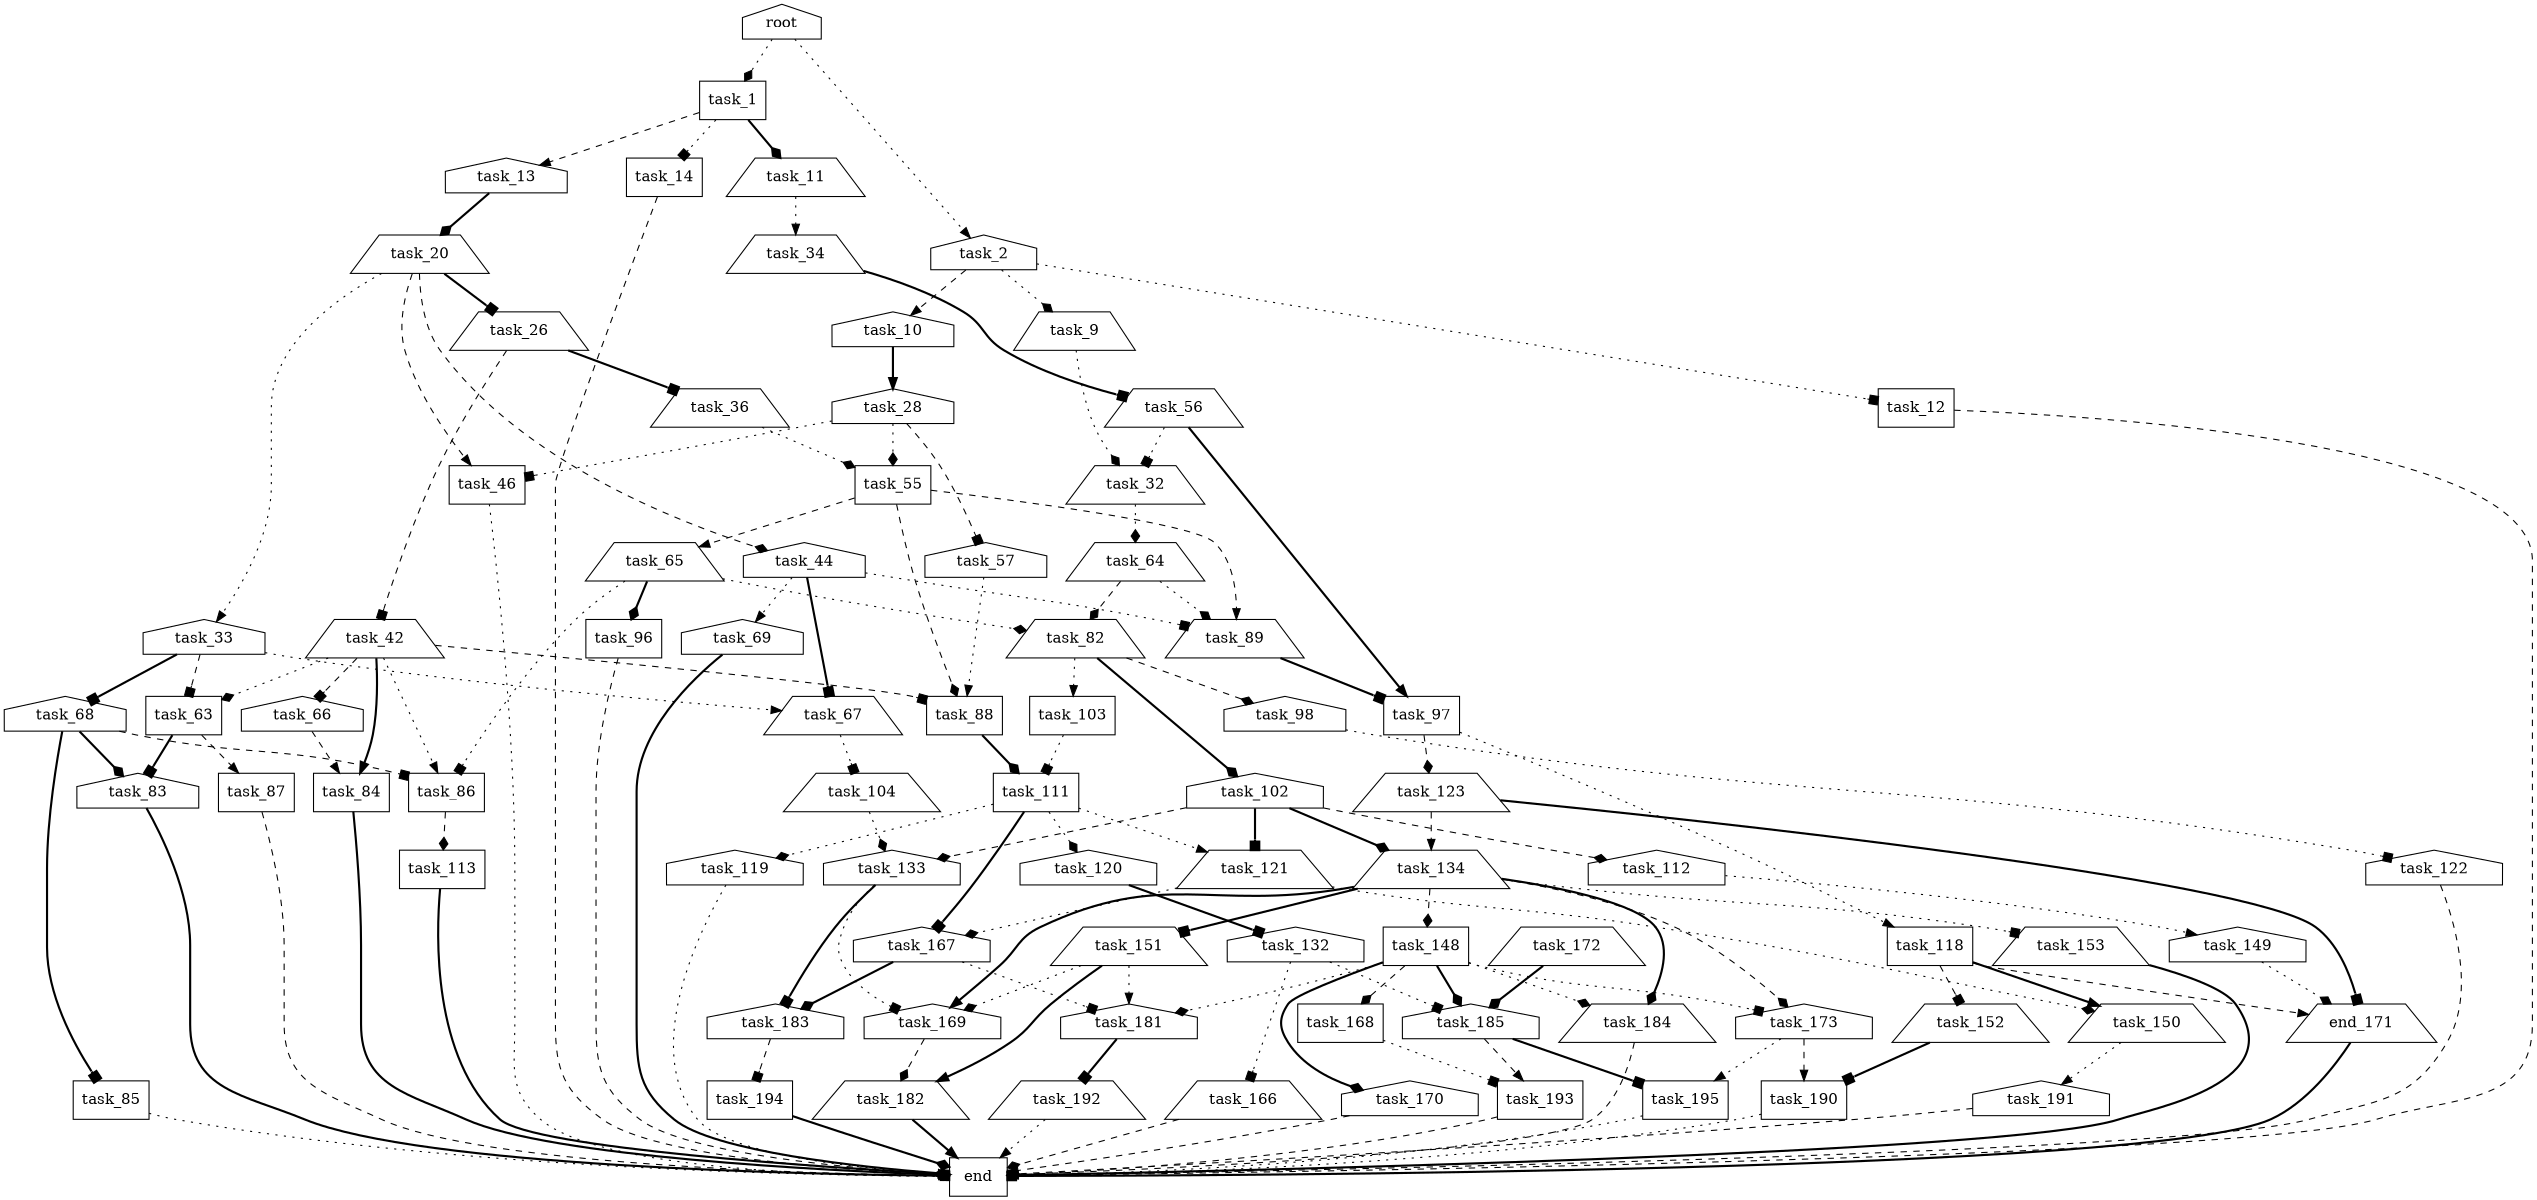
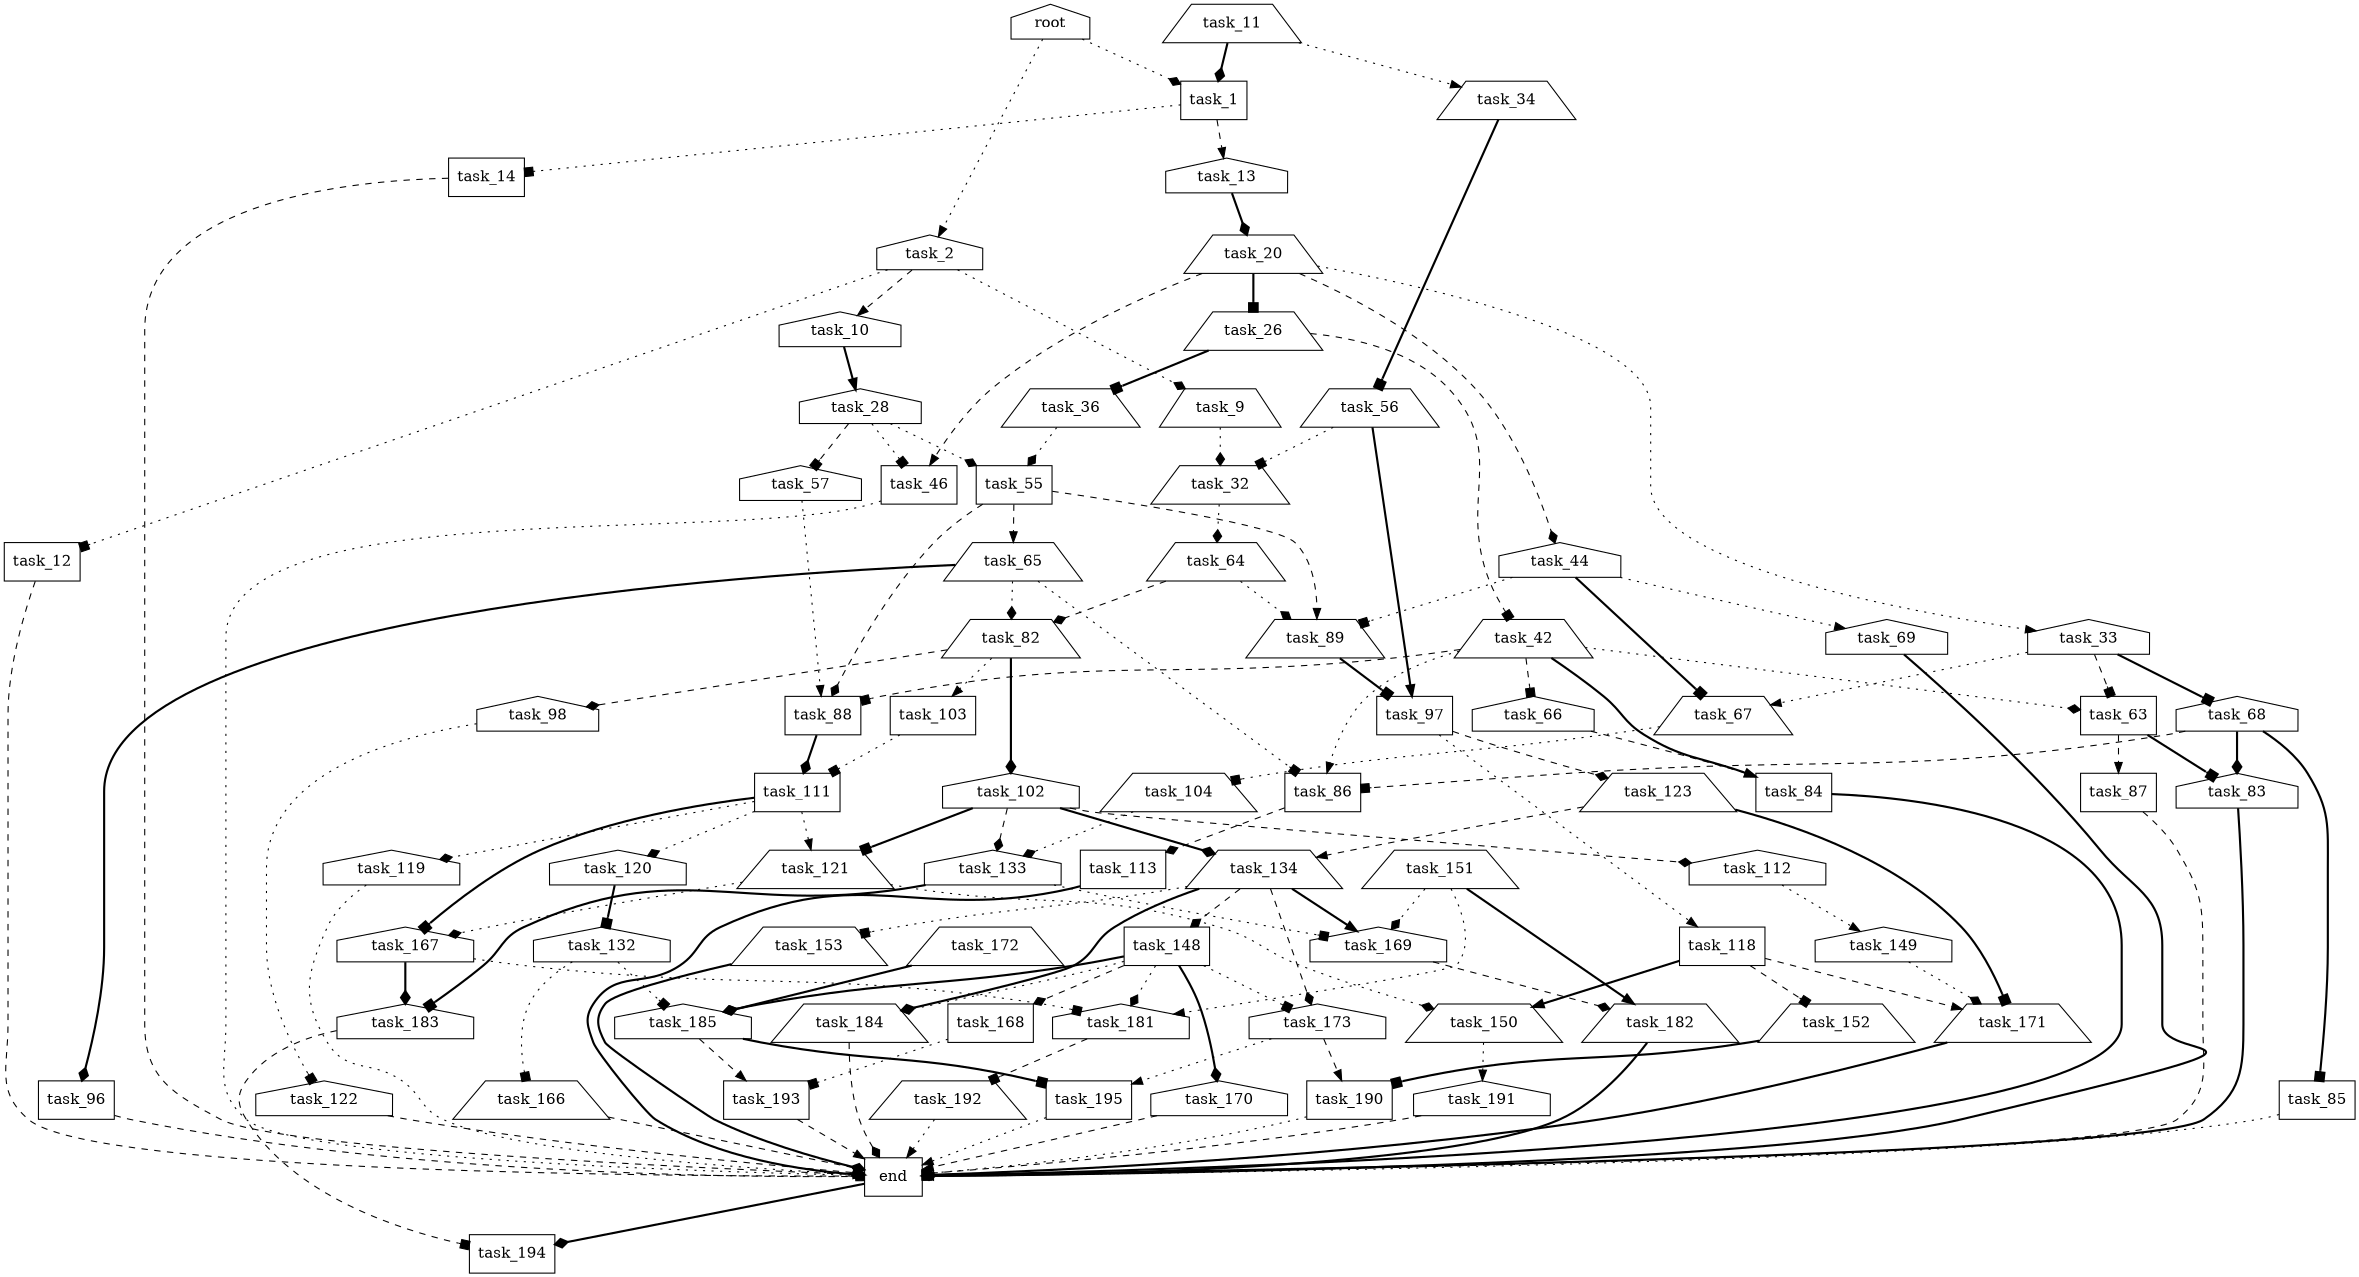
(760, 134) -> (1224, 56)
(1274, 909) -> none
(2361, 1023) -> (2013, 1023)
(1103, 1056) -> (1044, 1058)
(865, 1140) -> (716, 1213)
